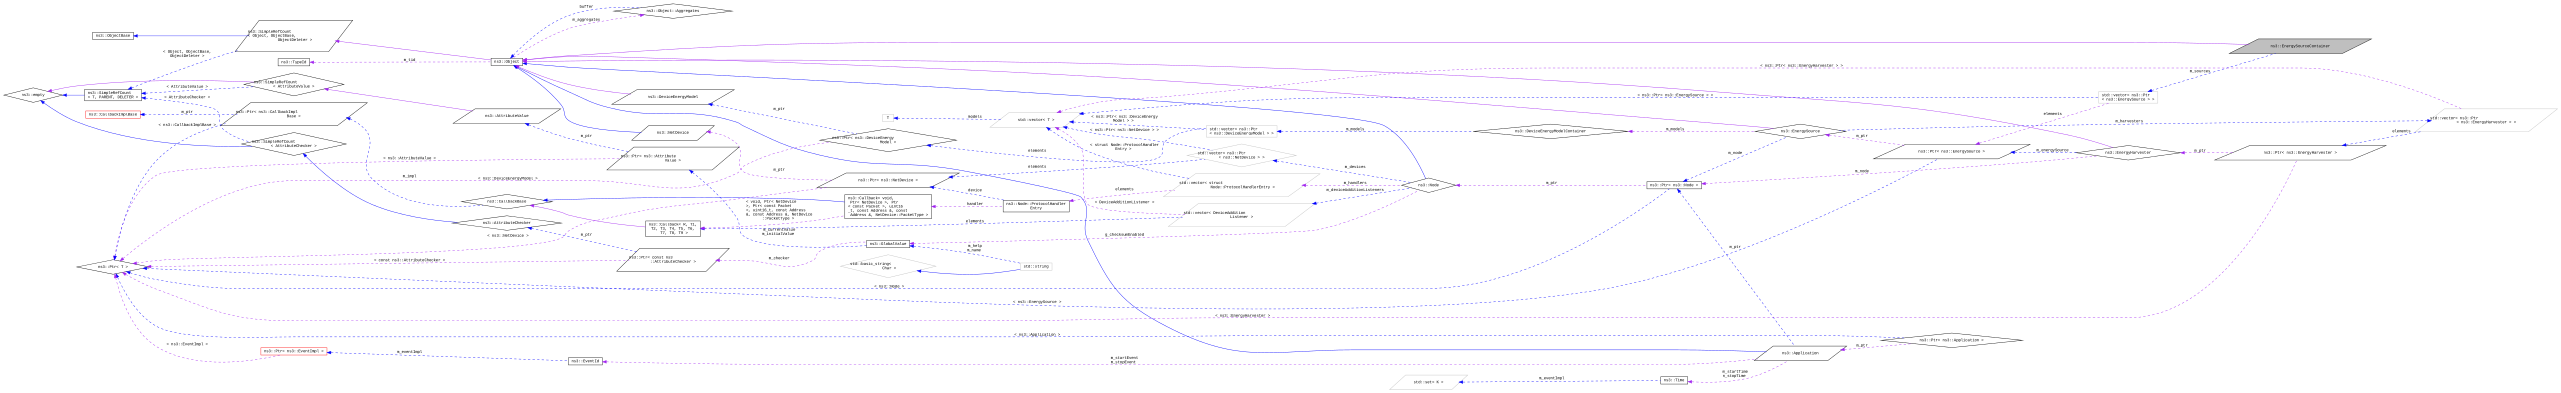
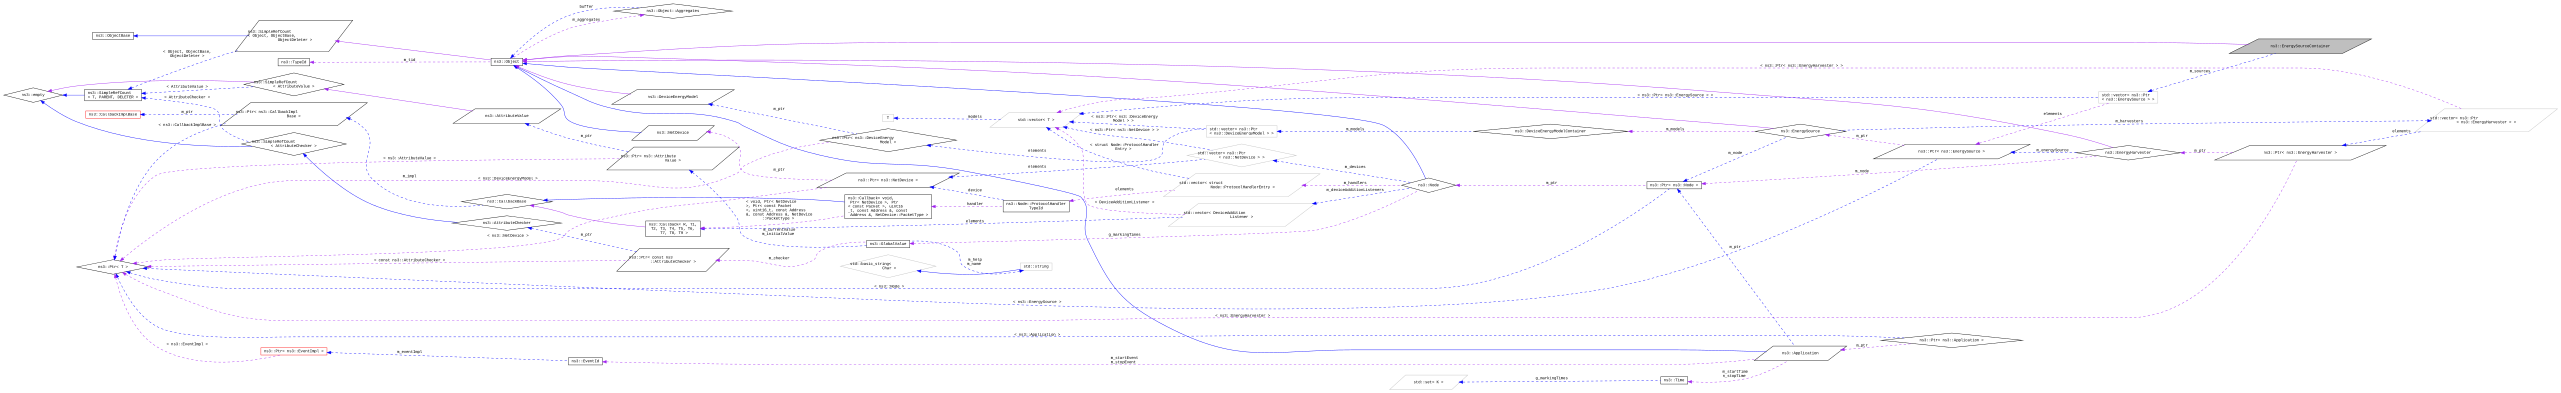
(1036, 206) -> (1036, 206)
(1123, 235) -> (1123, 235)
(967, 253) -> (961, 263)
(1551, 378) -> (1551, 378)
